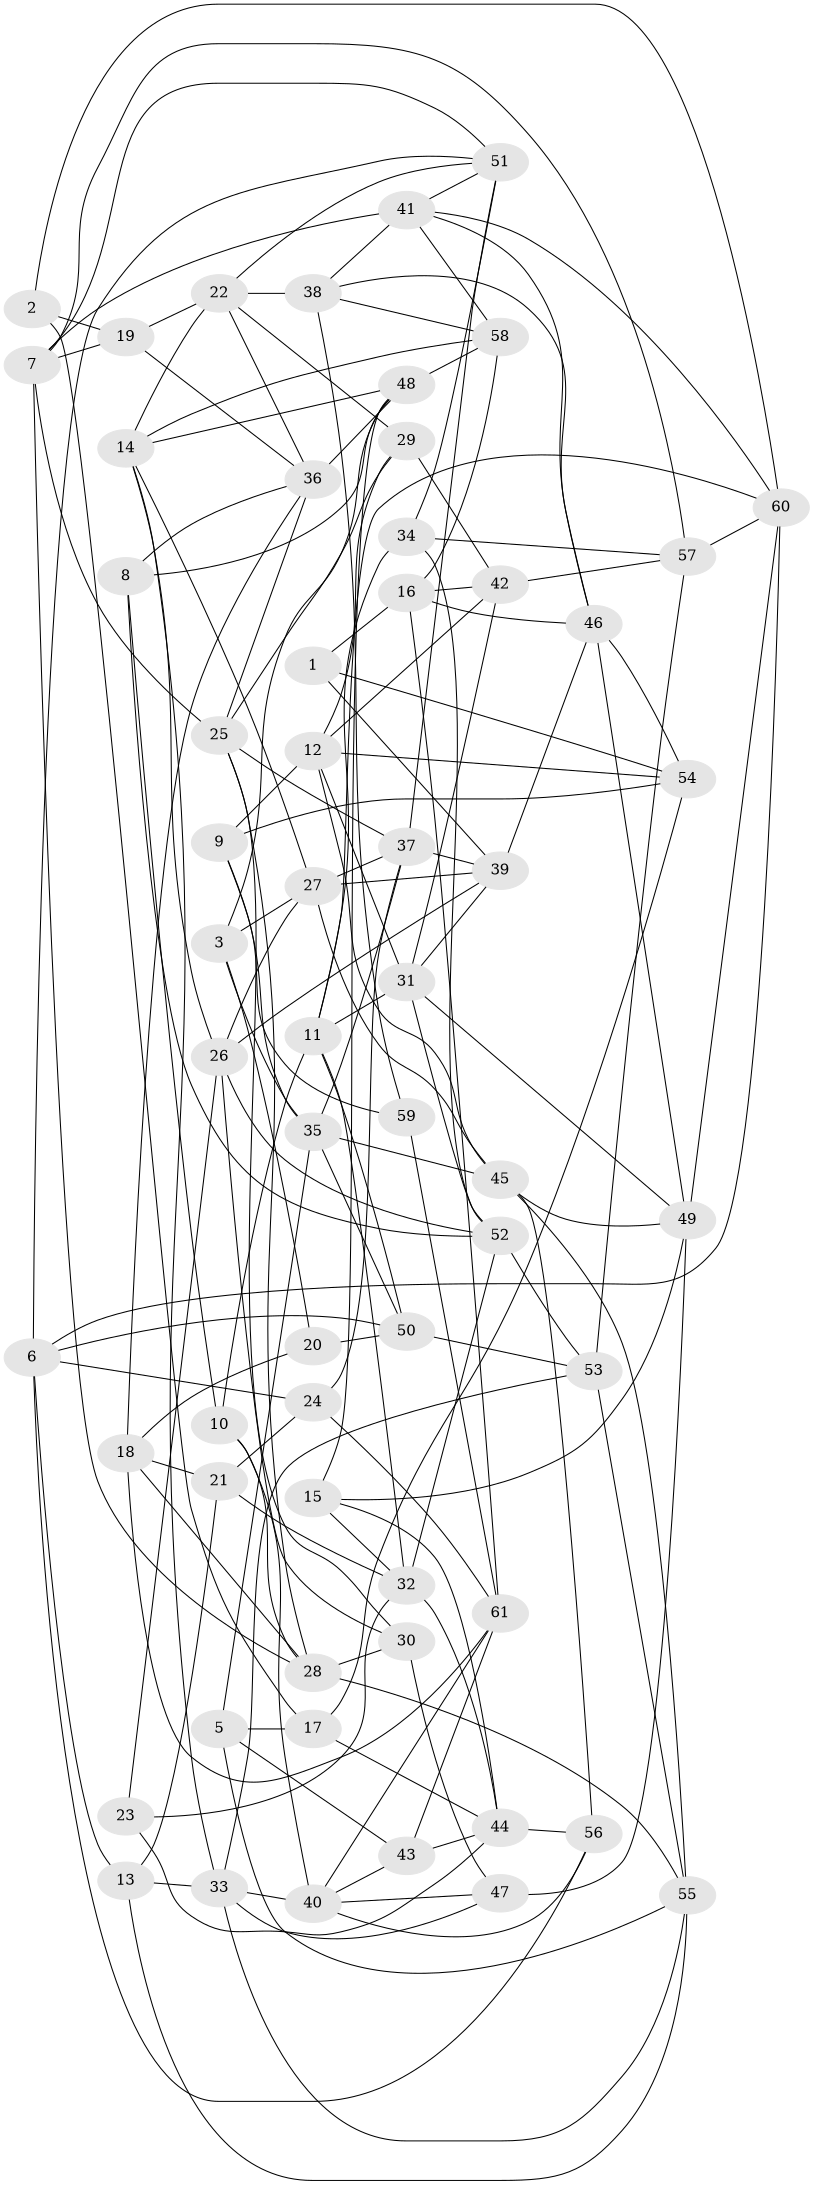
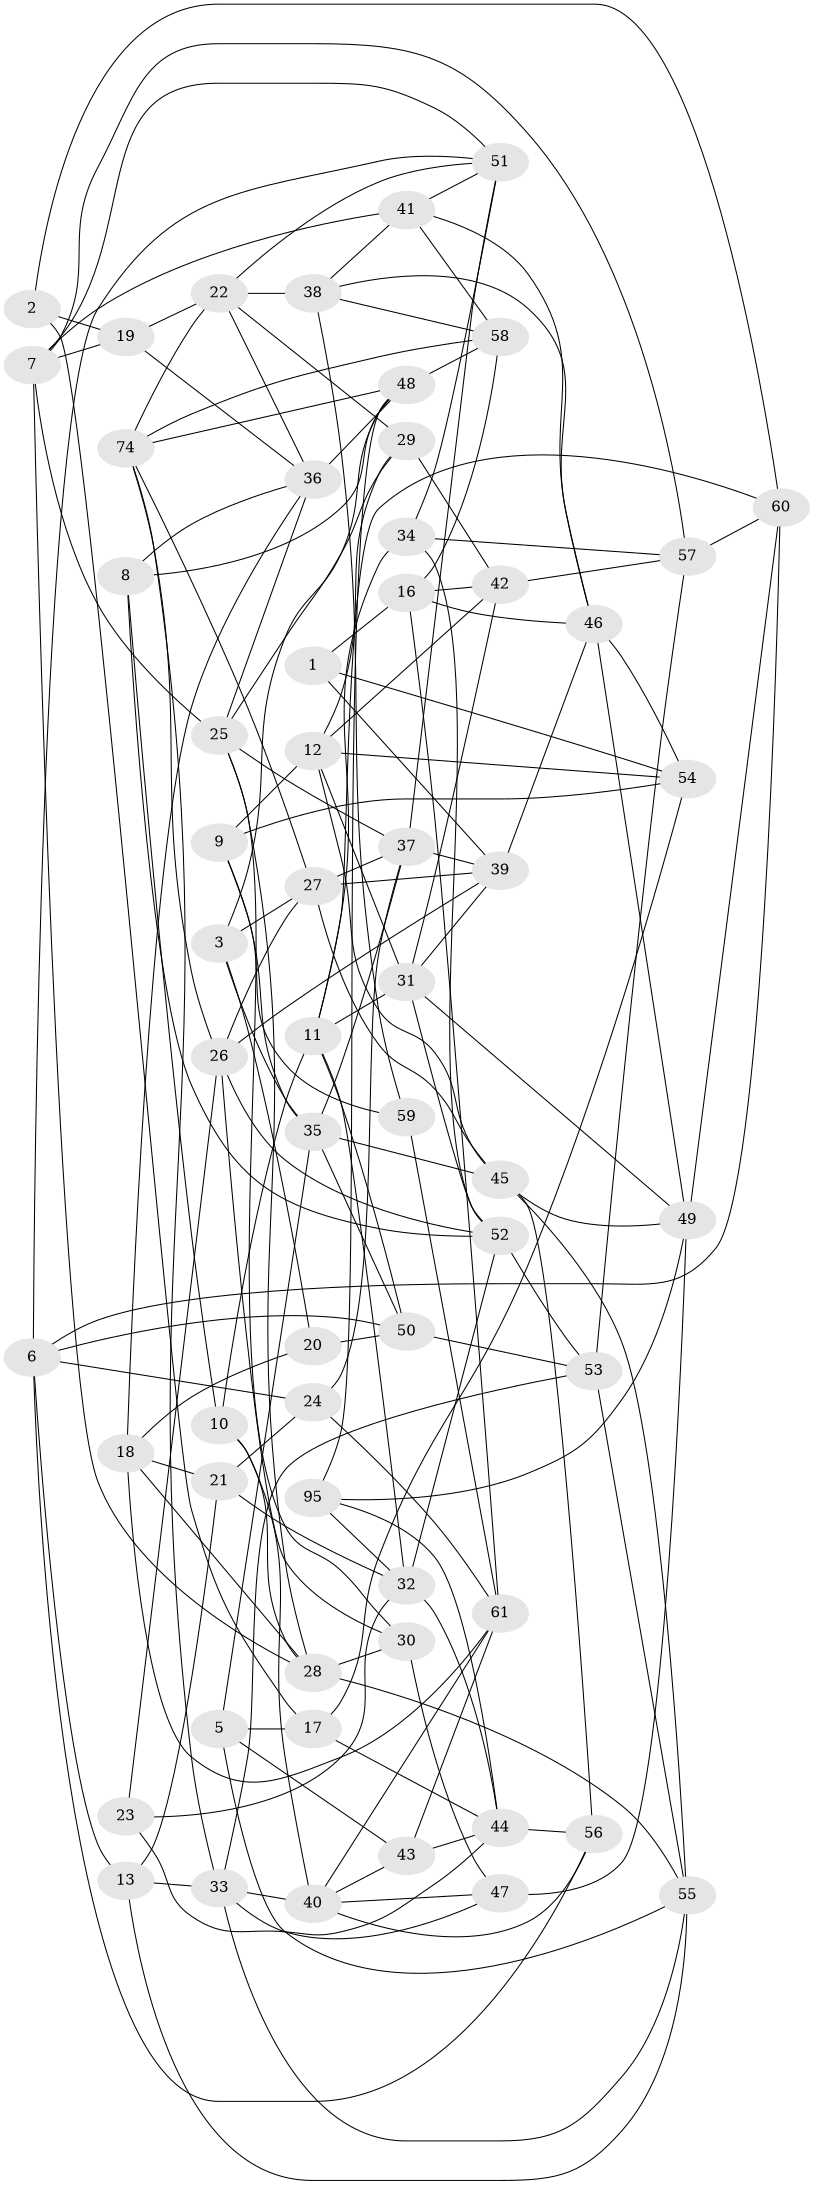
(620, 309) -> none
(126, 448) -> (126, 448)
(313, 1498) -> (313, 1498)
